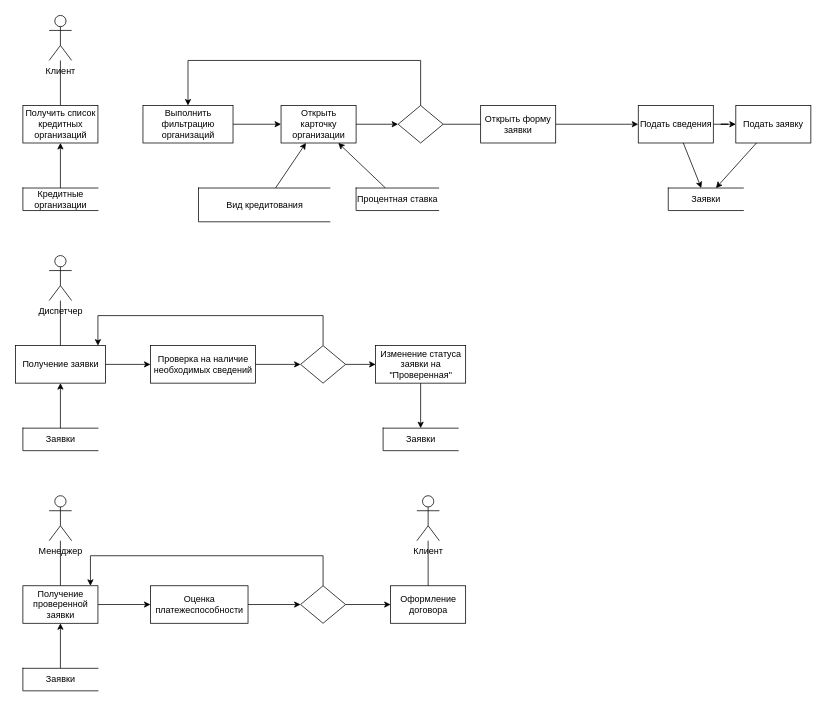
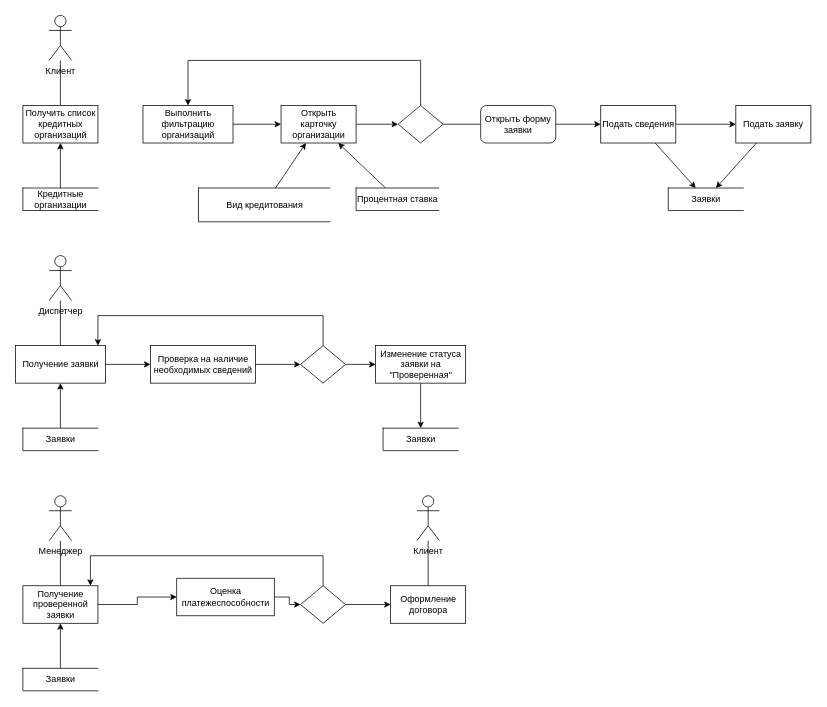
(518, 124) -> (518, 124)
(675, 124) -> (638, 124)
(199, 604) -> (225, 597)
